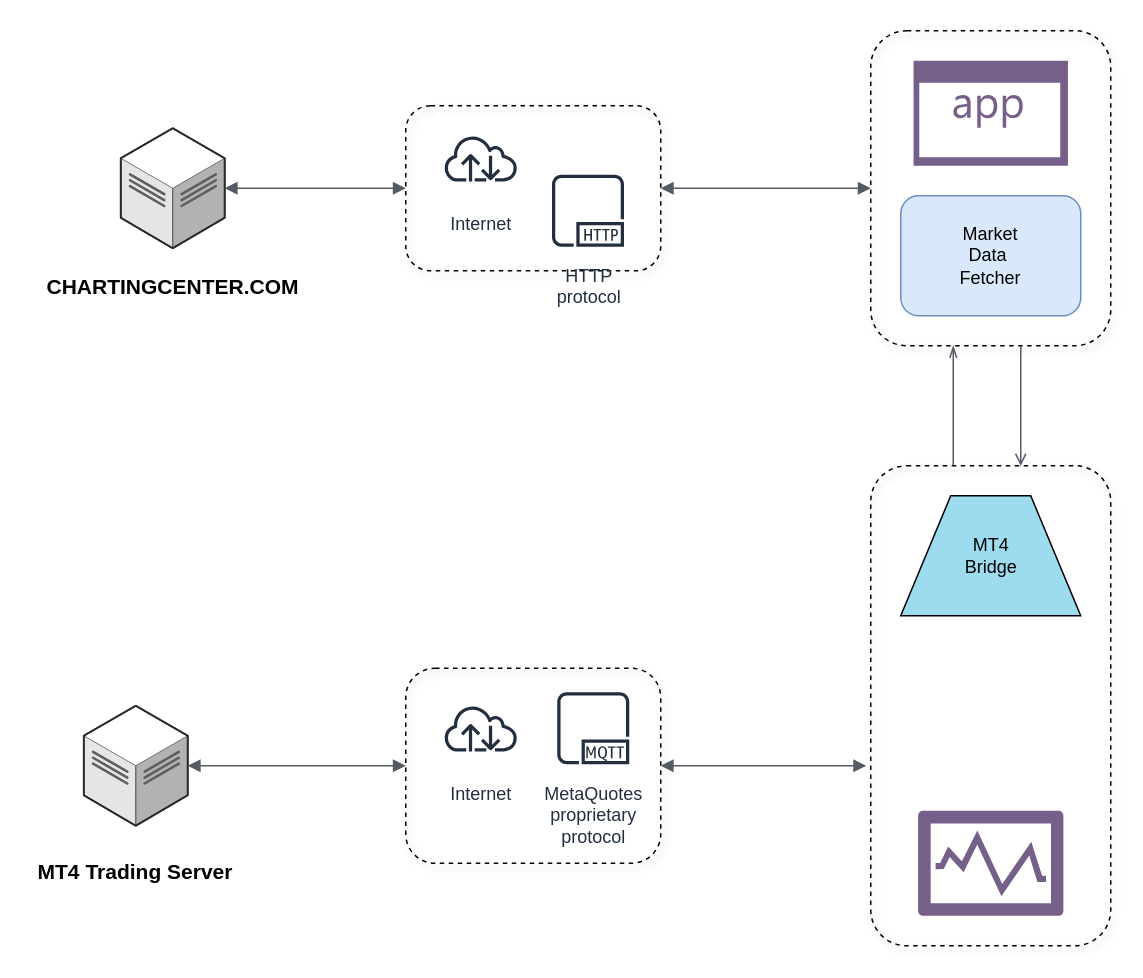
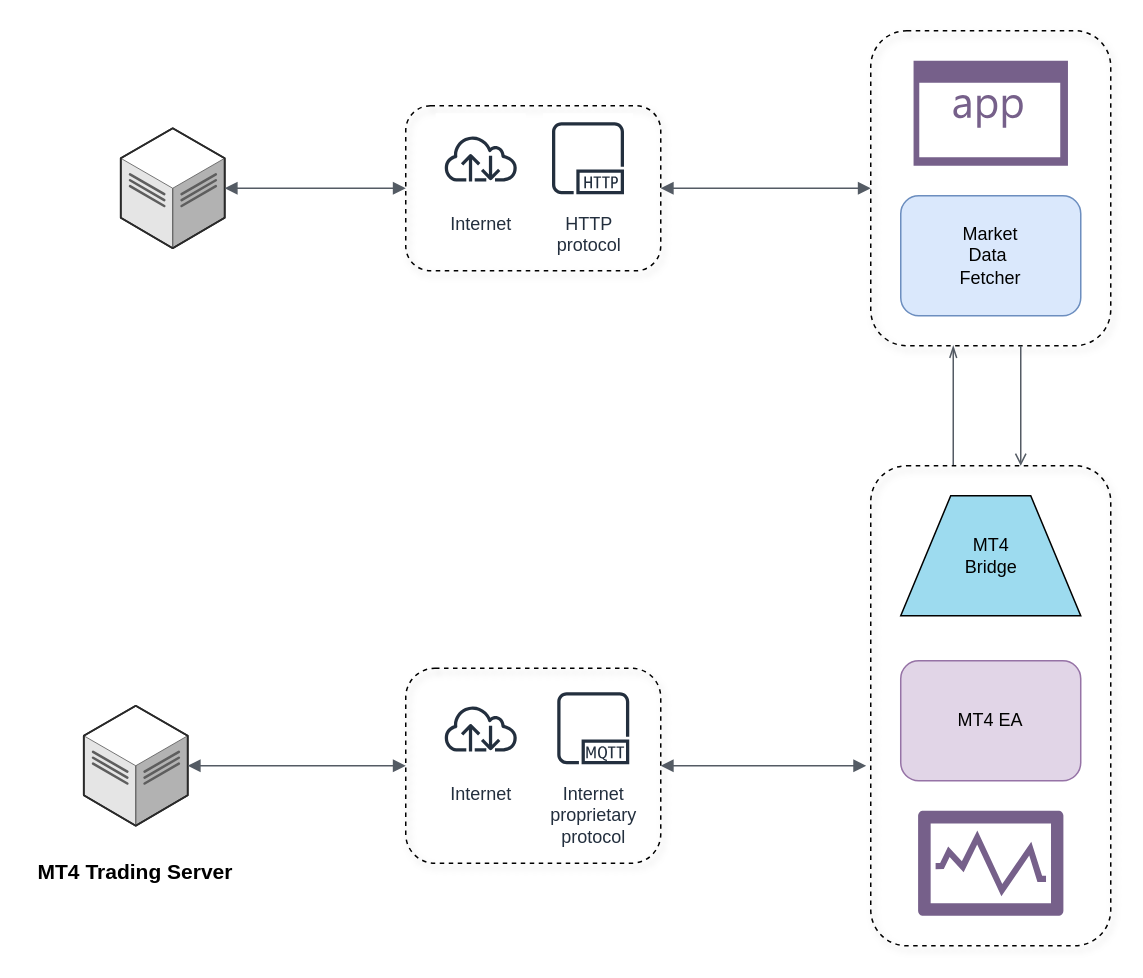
(588, 211) -> (588, 158)
(173, 286) -> none
none -> (991, 721)
(594, 816) -> (594, 816)
